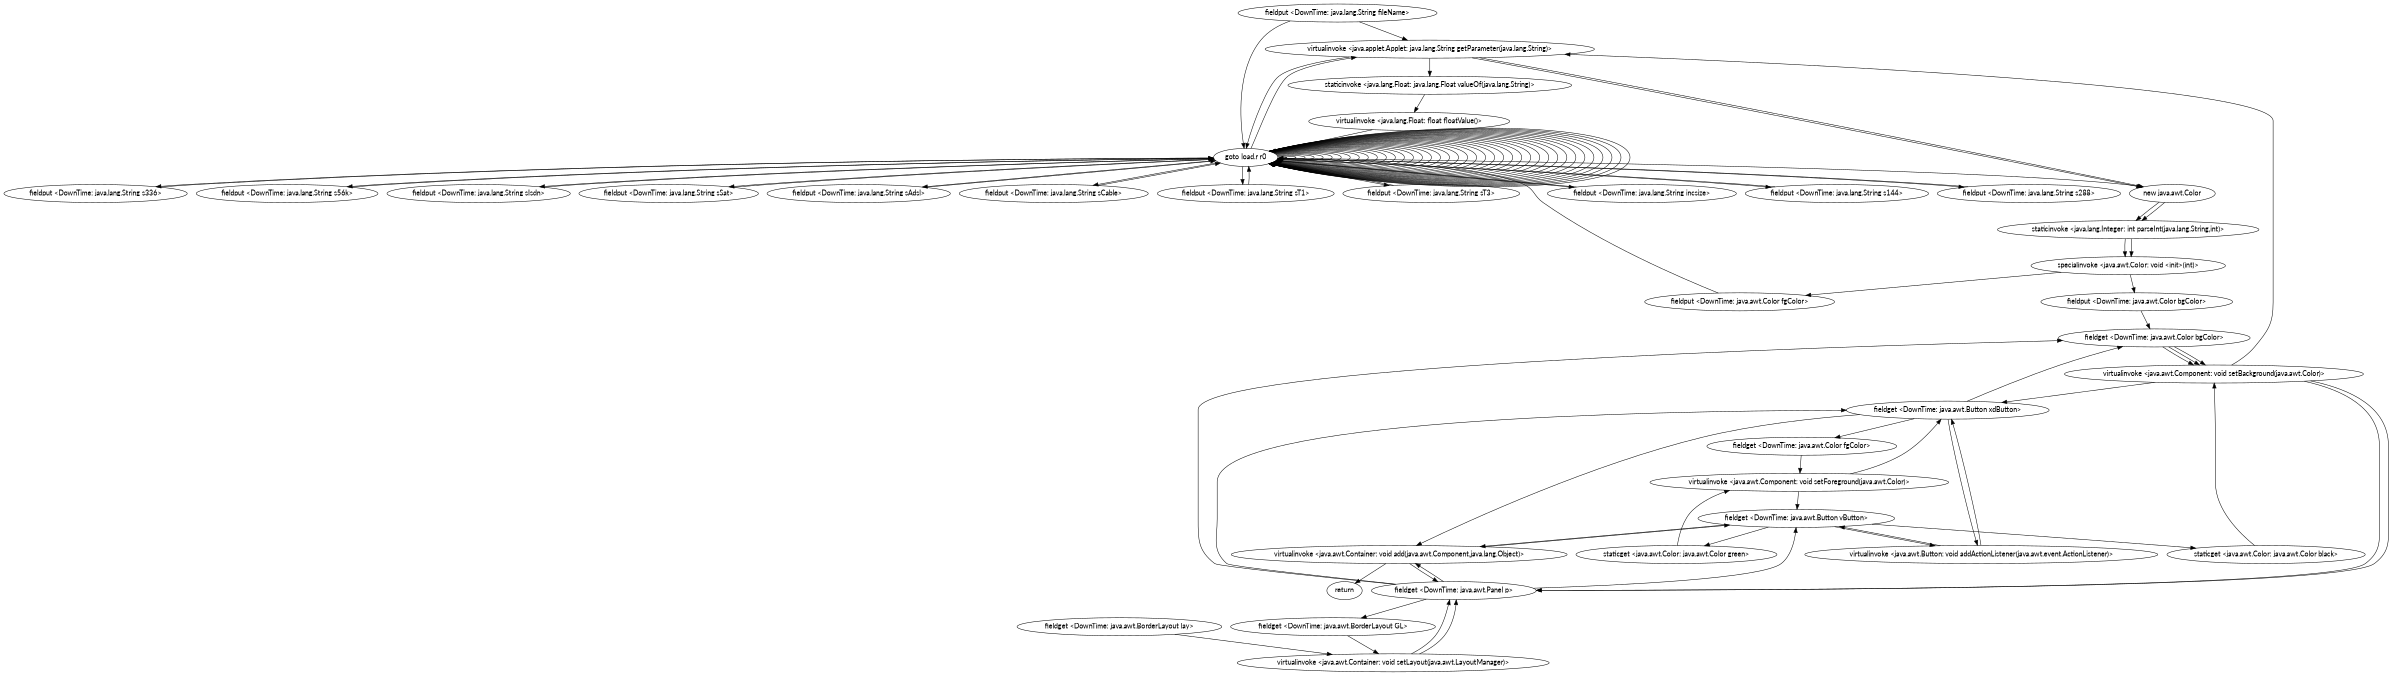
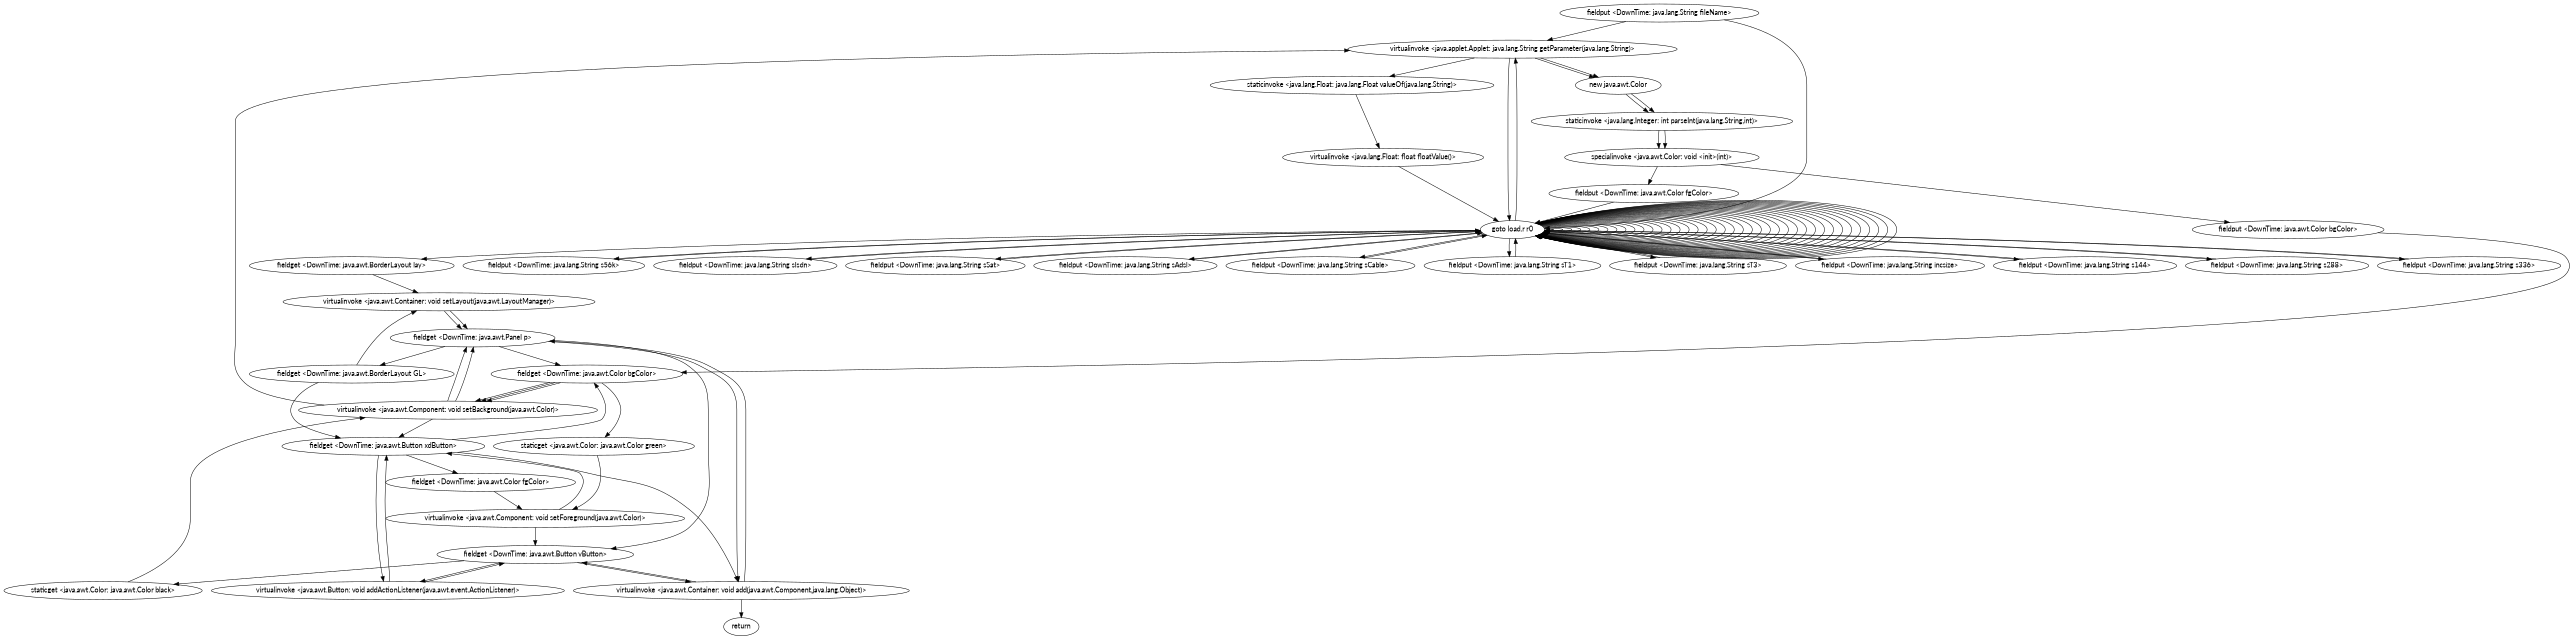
(1708, 166) -> (953, 239)
(1395, 429) -> (293, 417)
(1739, 536) -> (620, 407)
